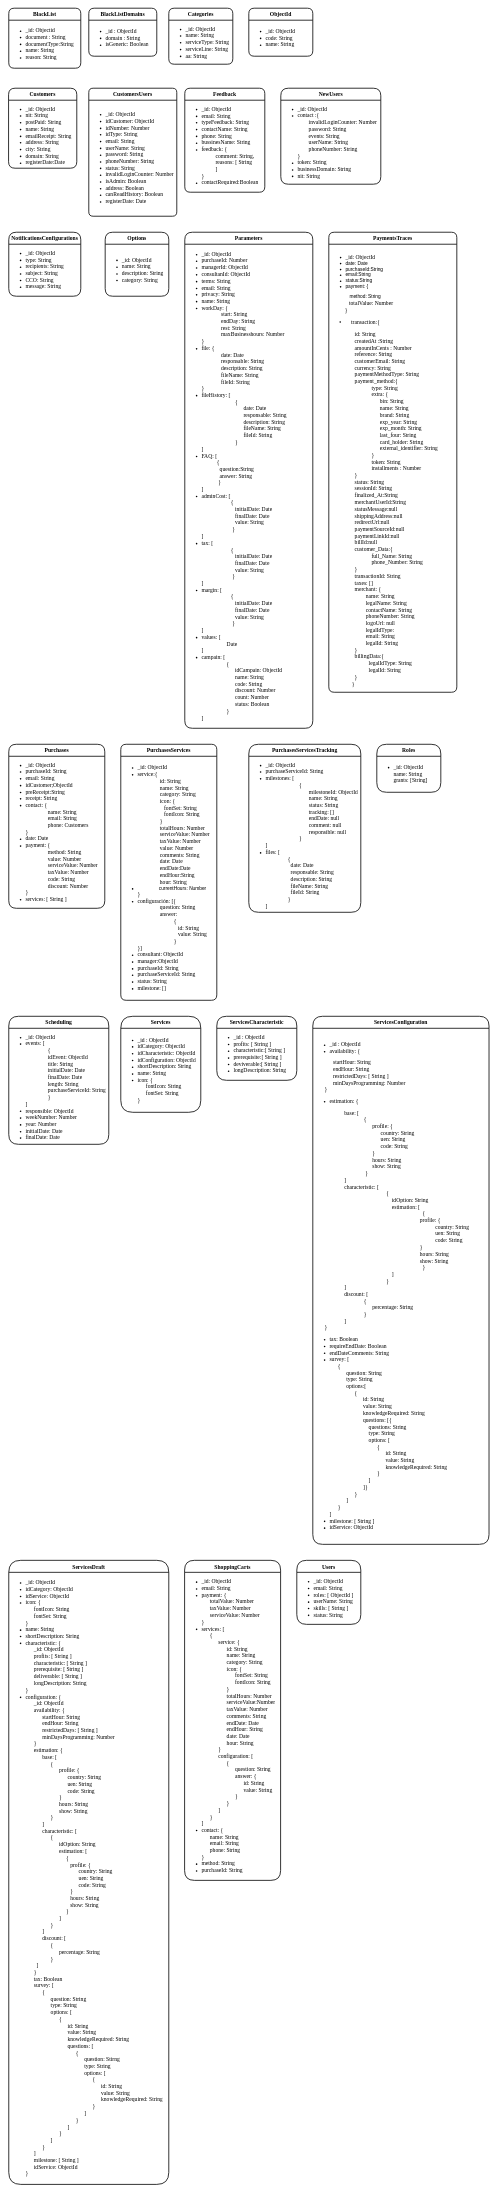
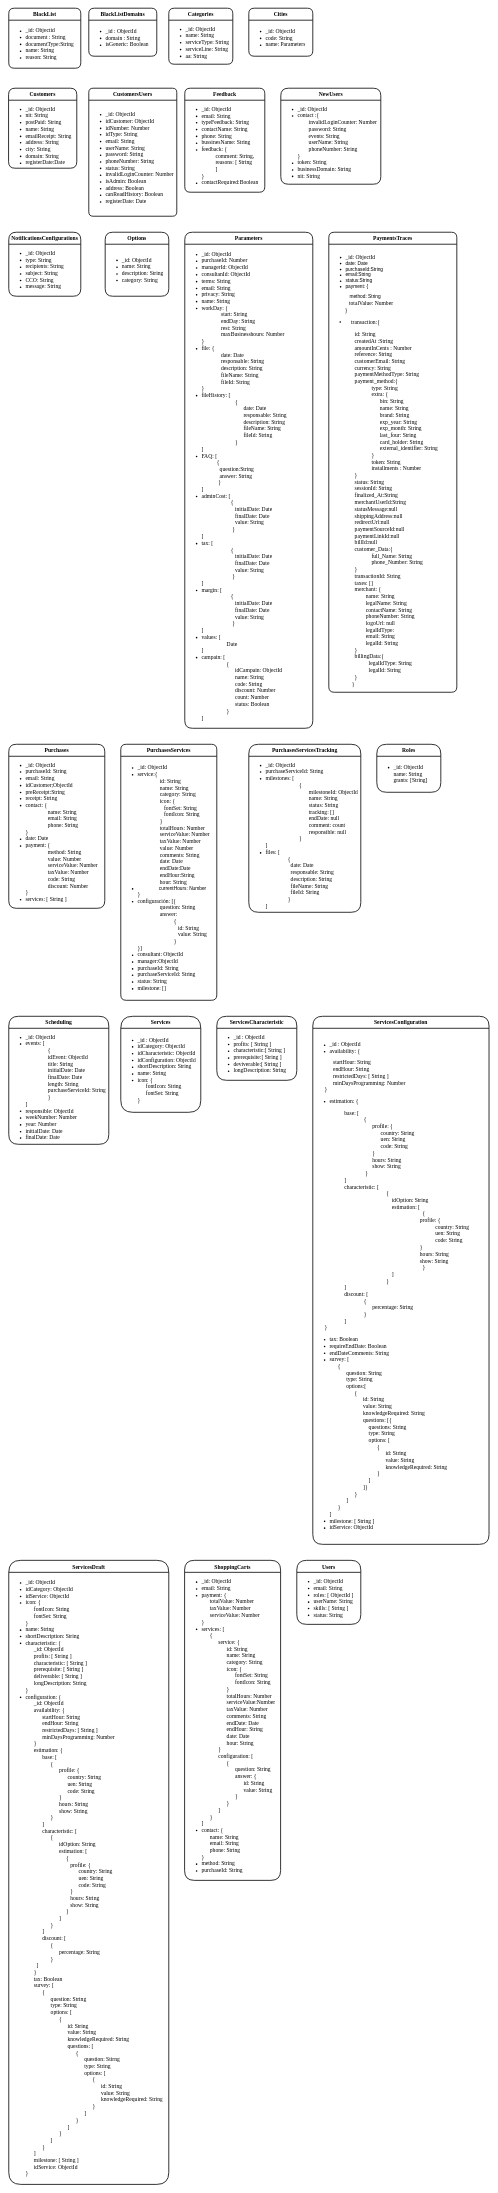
(280, 15) -> (280, 15)
(265, 38) -> (270, 38)
(34, 832) -> (34, 832)
(281, 834) -> (281, 834)
